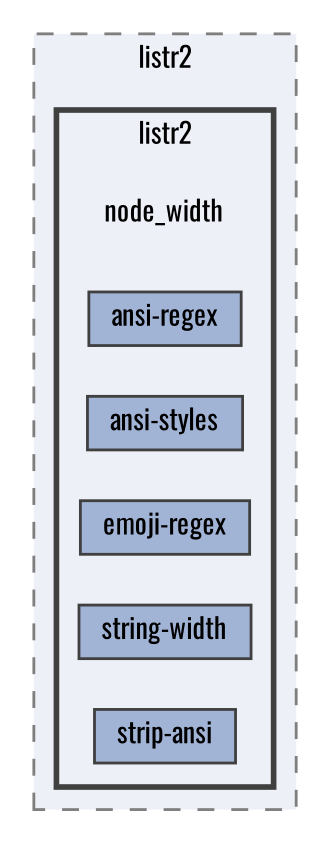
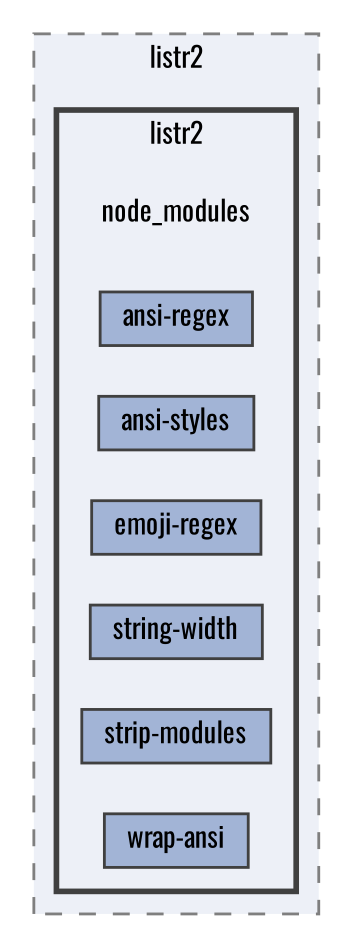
(165, 214) -> (176, 214)
(165, 736) -> (176, 736)
none -> (176, 841)
